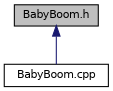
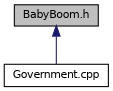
(56, 75) -> (56, 75)
